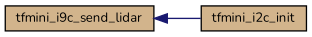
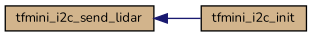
(80, 18) -> (80, 18)
